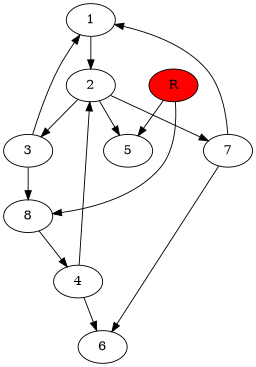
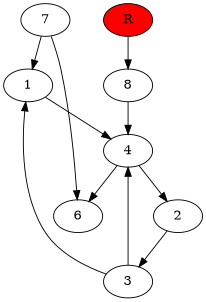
(91, 48) -> (76, 117)
(160, 118) -> none
(128, 151) -> none
(28, 179) -> (128, 221)
